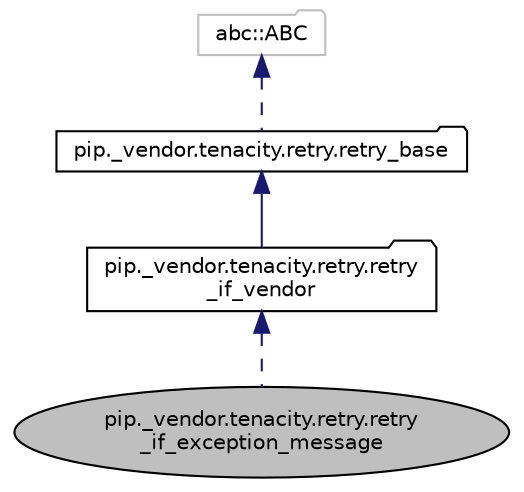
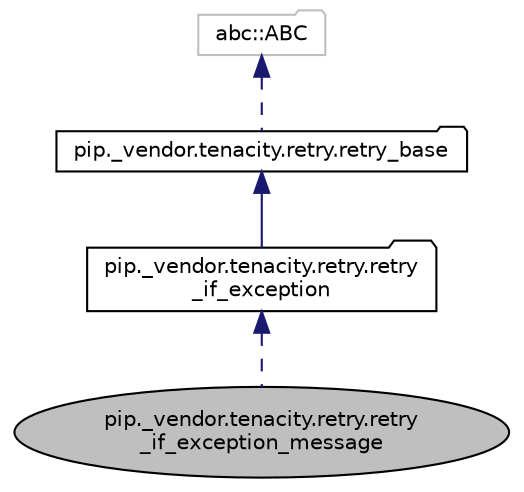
(262, 279) -> (262, 279)
